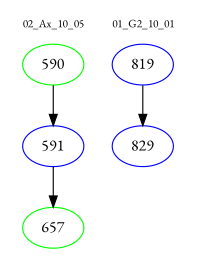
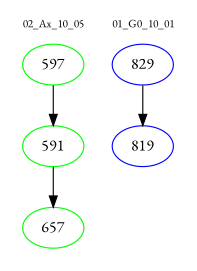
(143, 24) -> (143, 24)
(53, 65) -> (53, 65)
(143, 100) -> (143, 100)
(53, 146) -> (53, 146)
